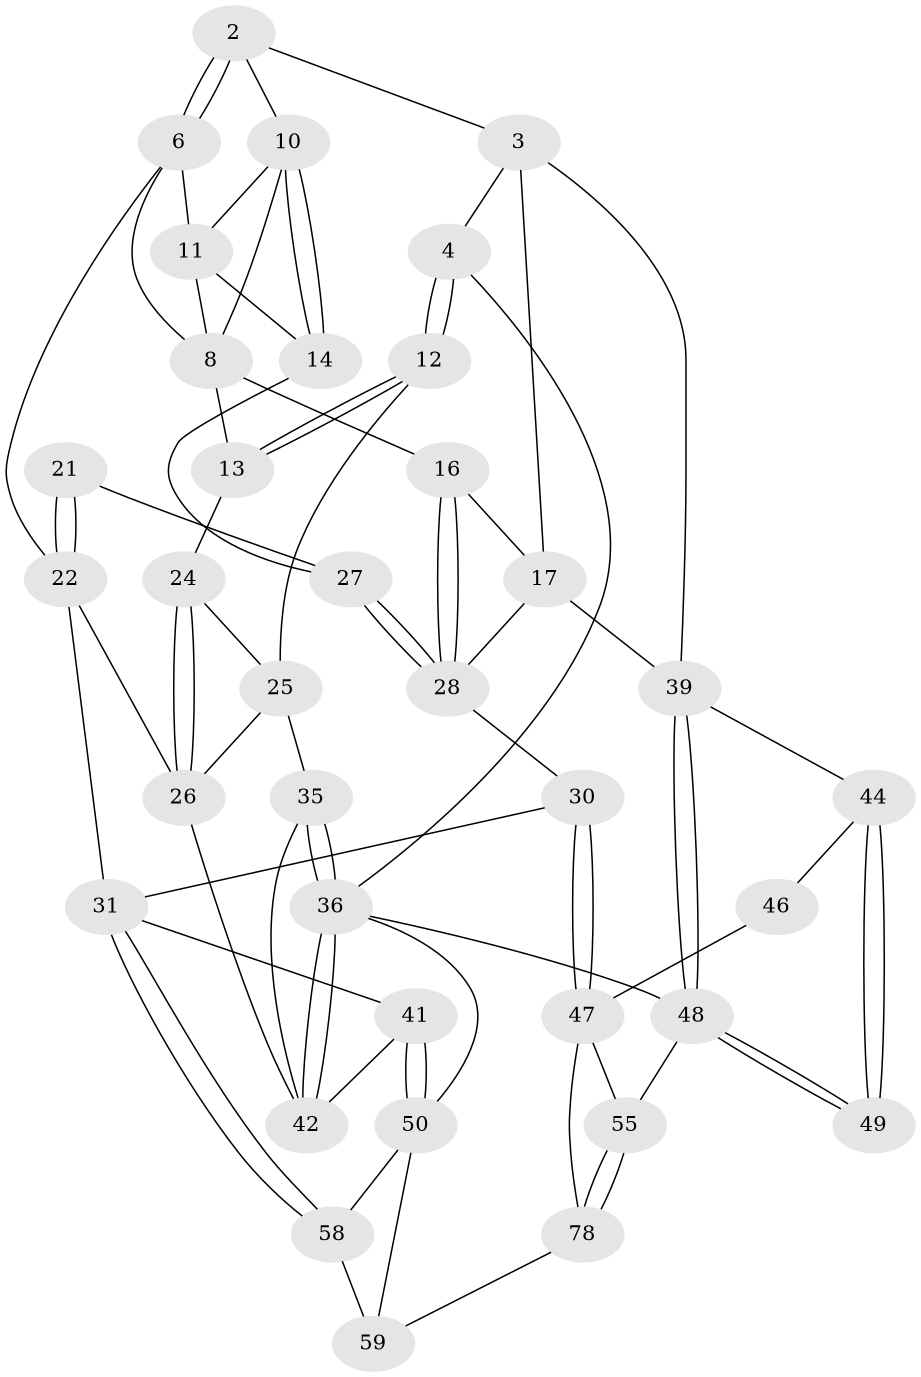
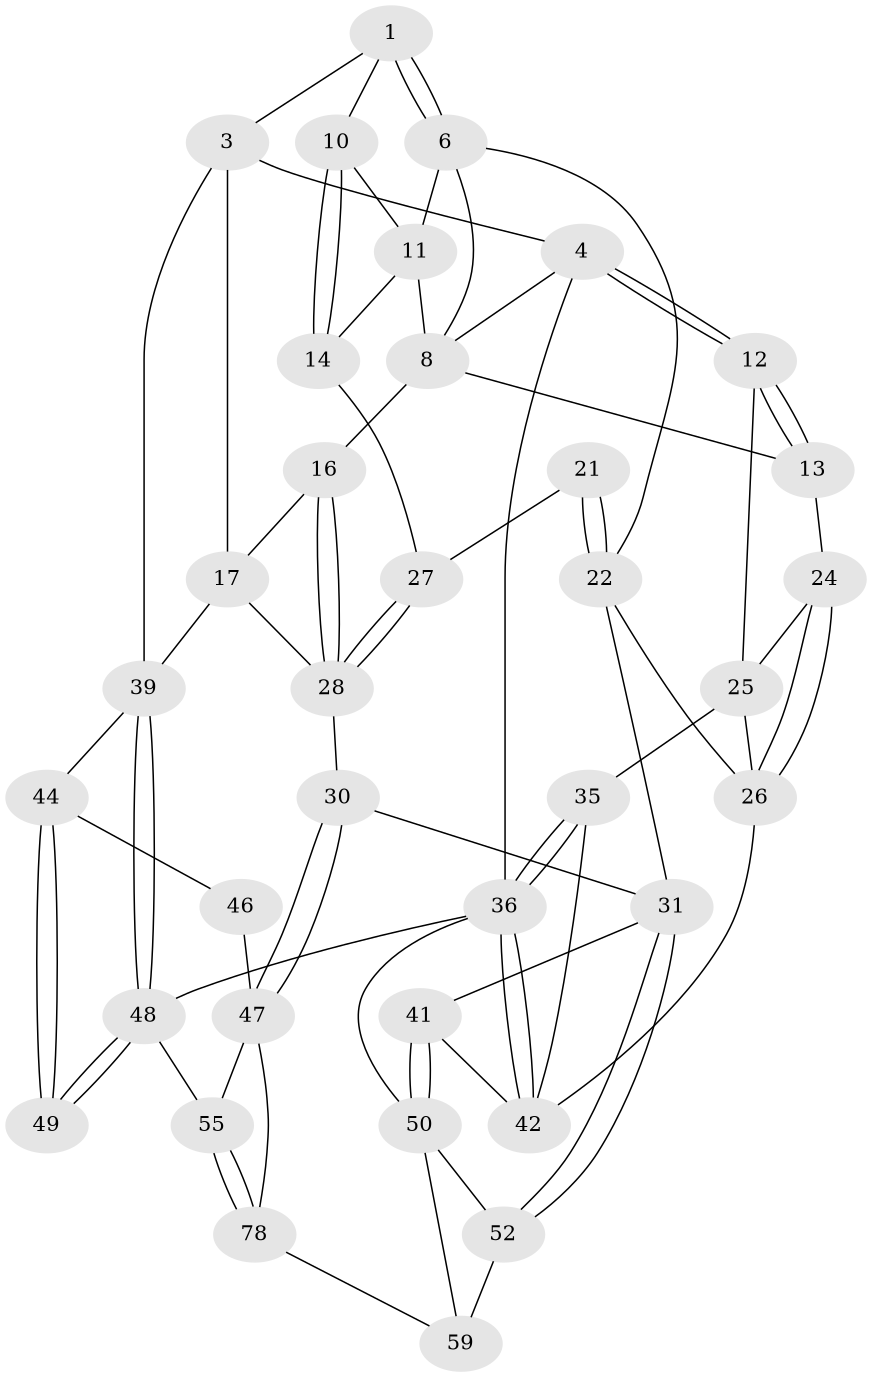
(234, 33) -> (391, 33)
(255, 253) -> (505, 306)
(333, 1235) -> (504, 1235)
